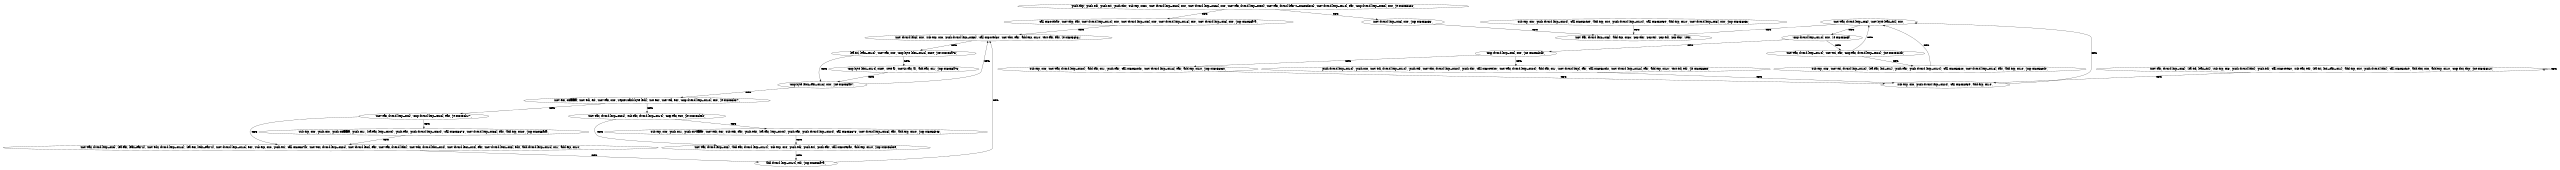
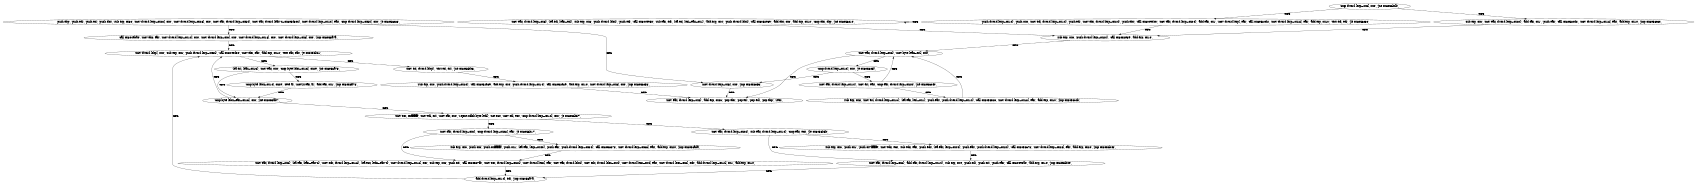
(1670, 46) -> (797, 78)
none -> (441, 69)
